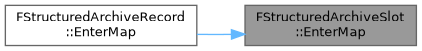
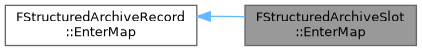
(214, 34) -> (228, 16)
